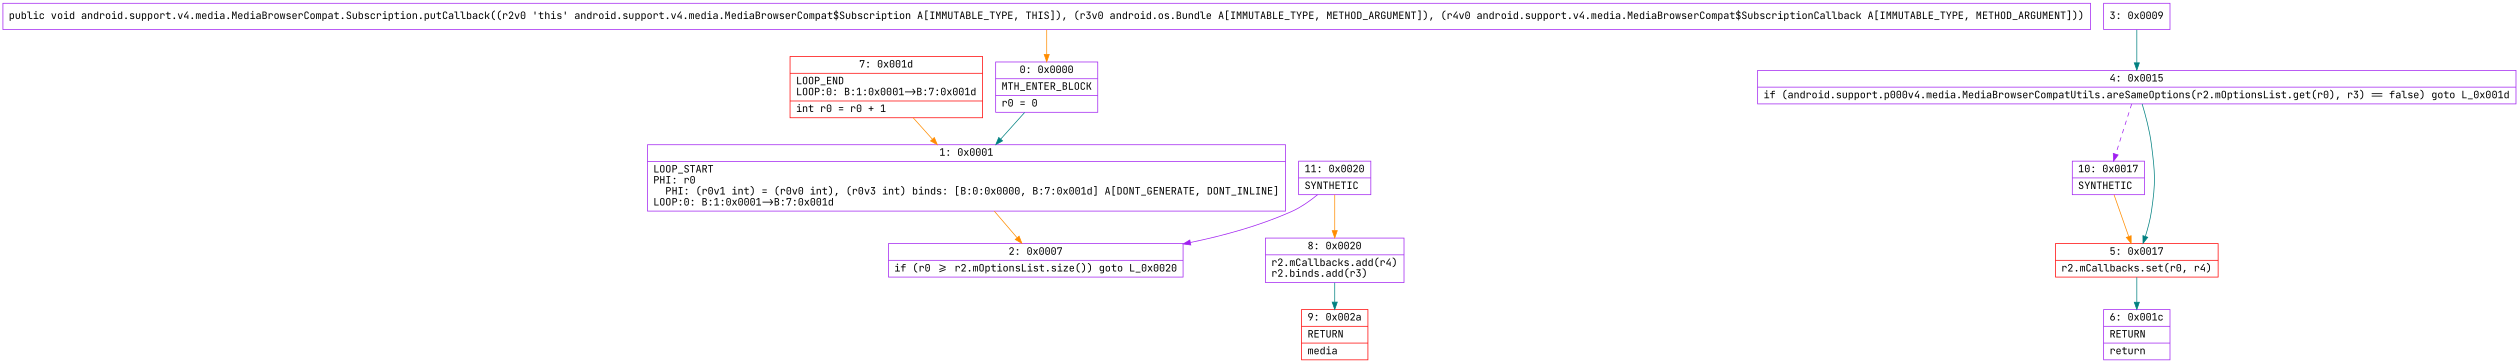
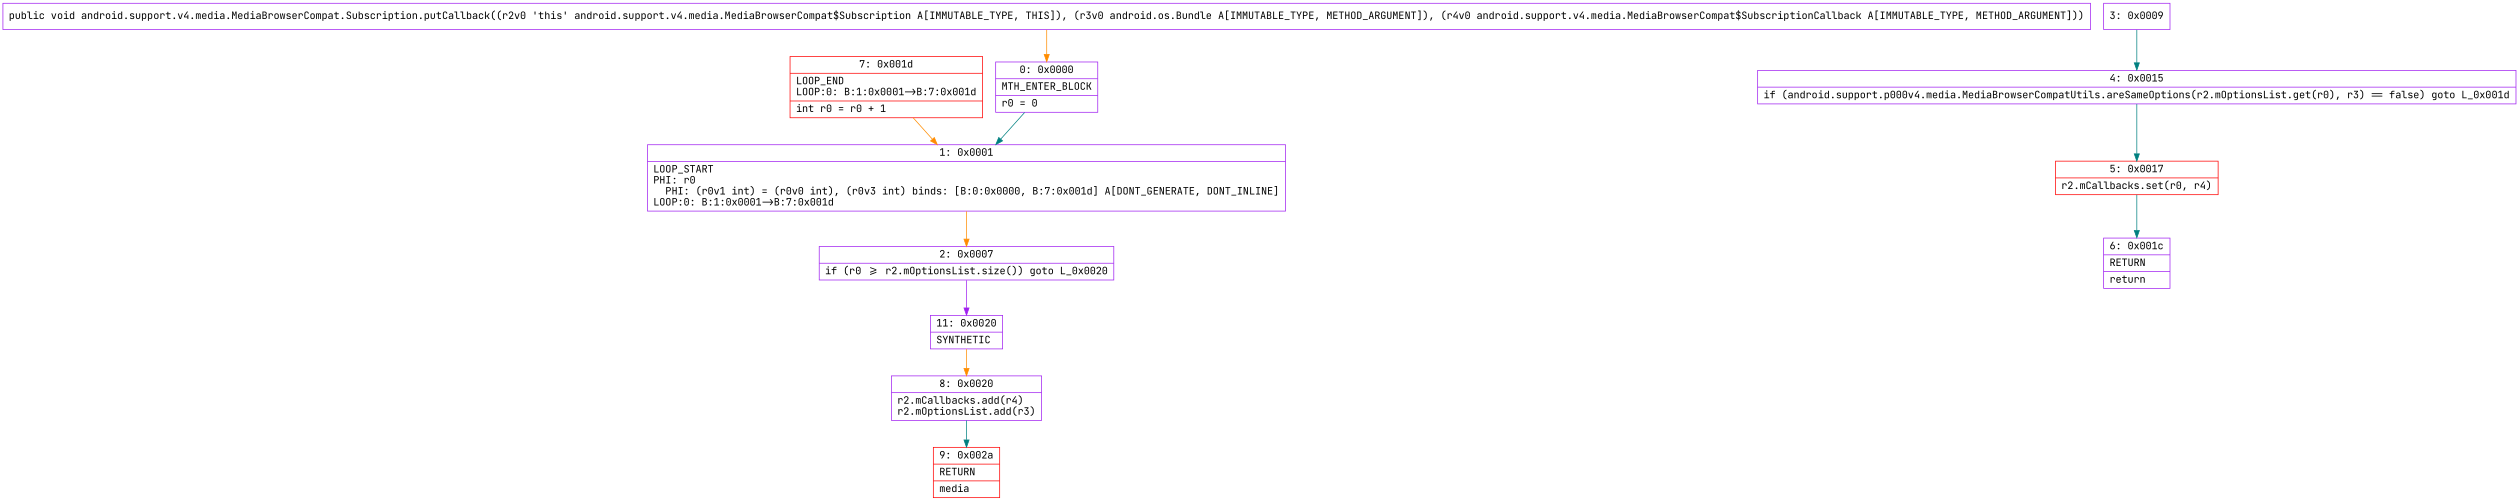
(2108, 178) -> none
(1257, 225) -> (967, 294)
(1320, 274) -> (967, 412)
